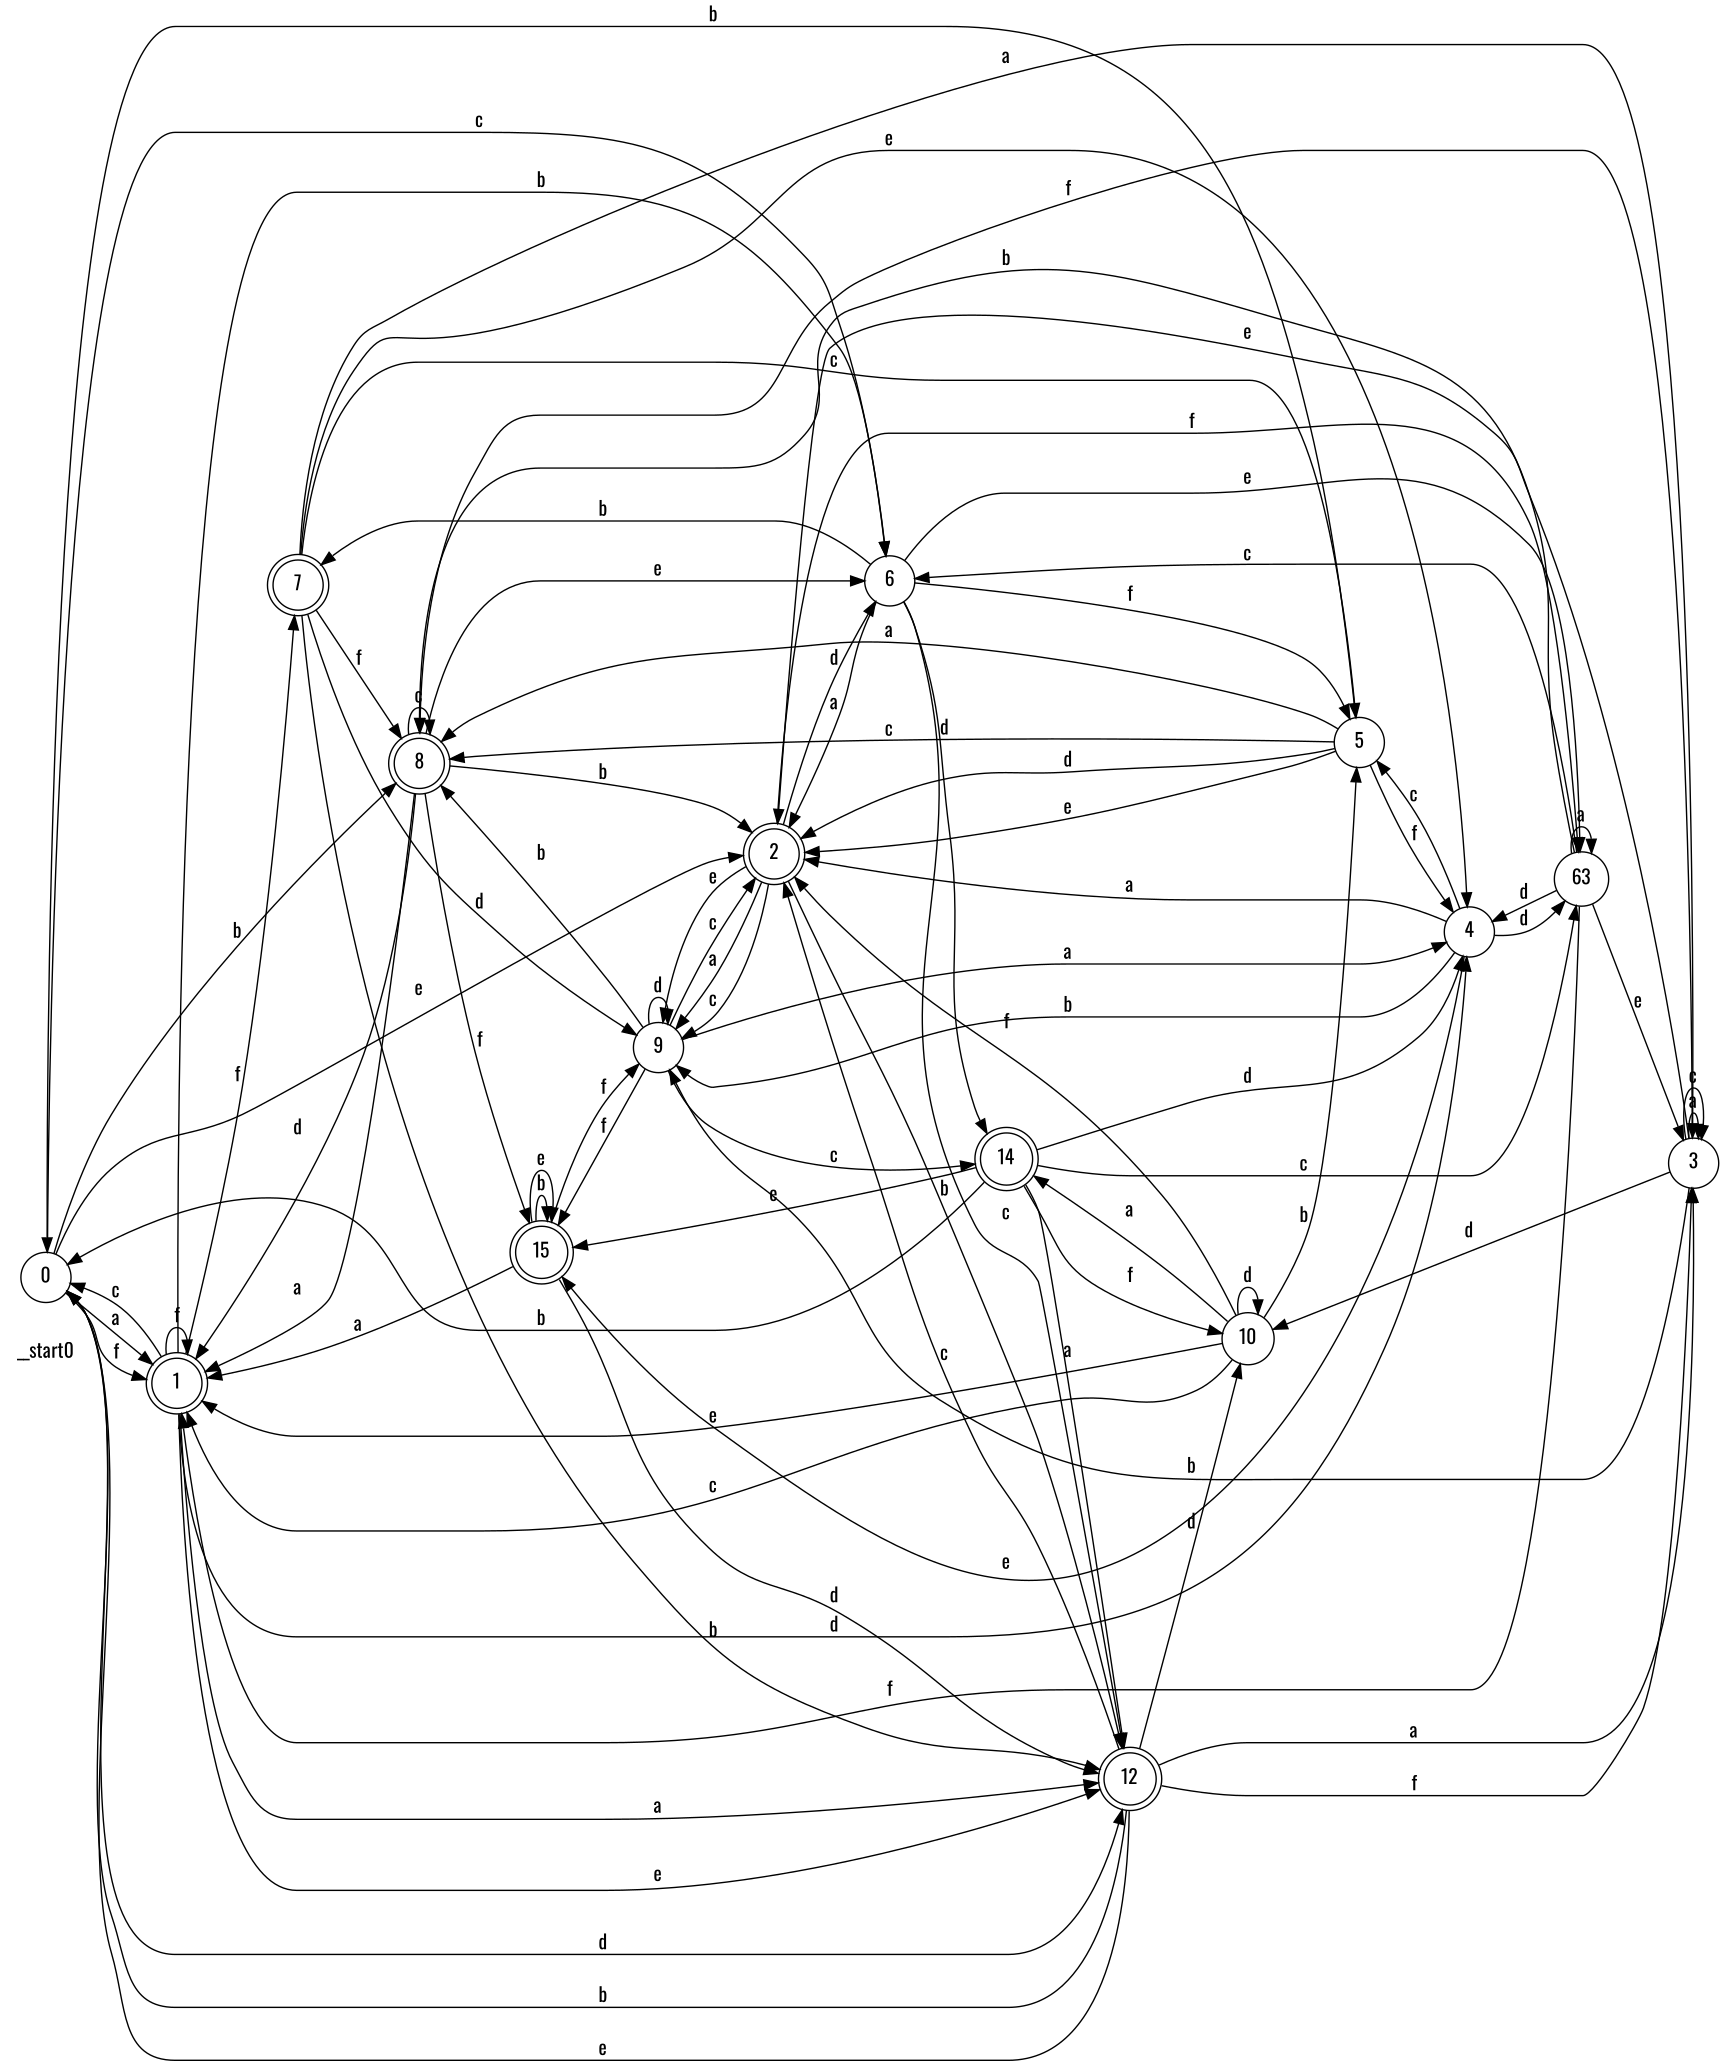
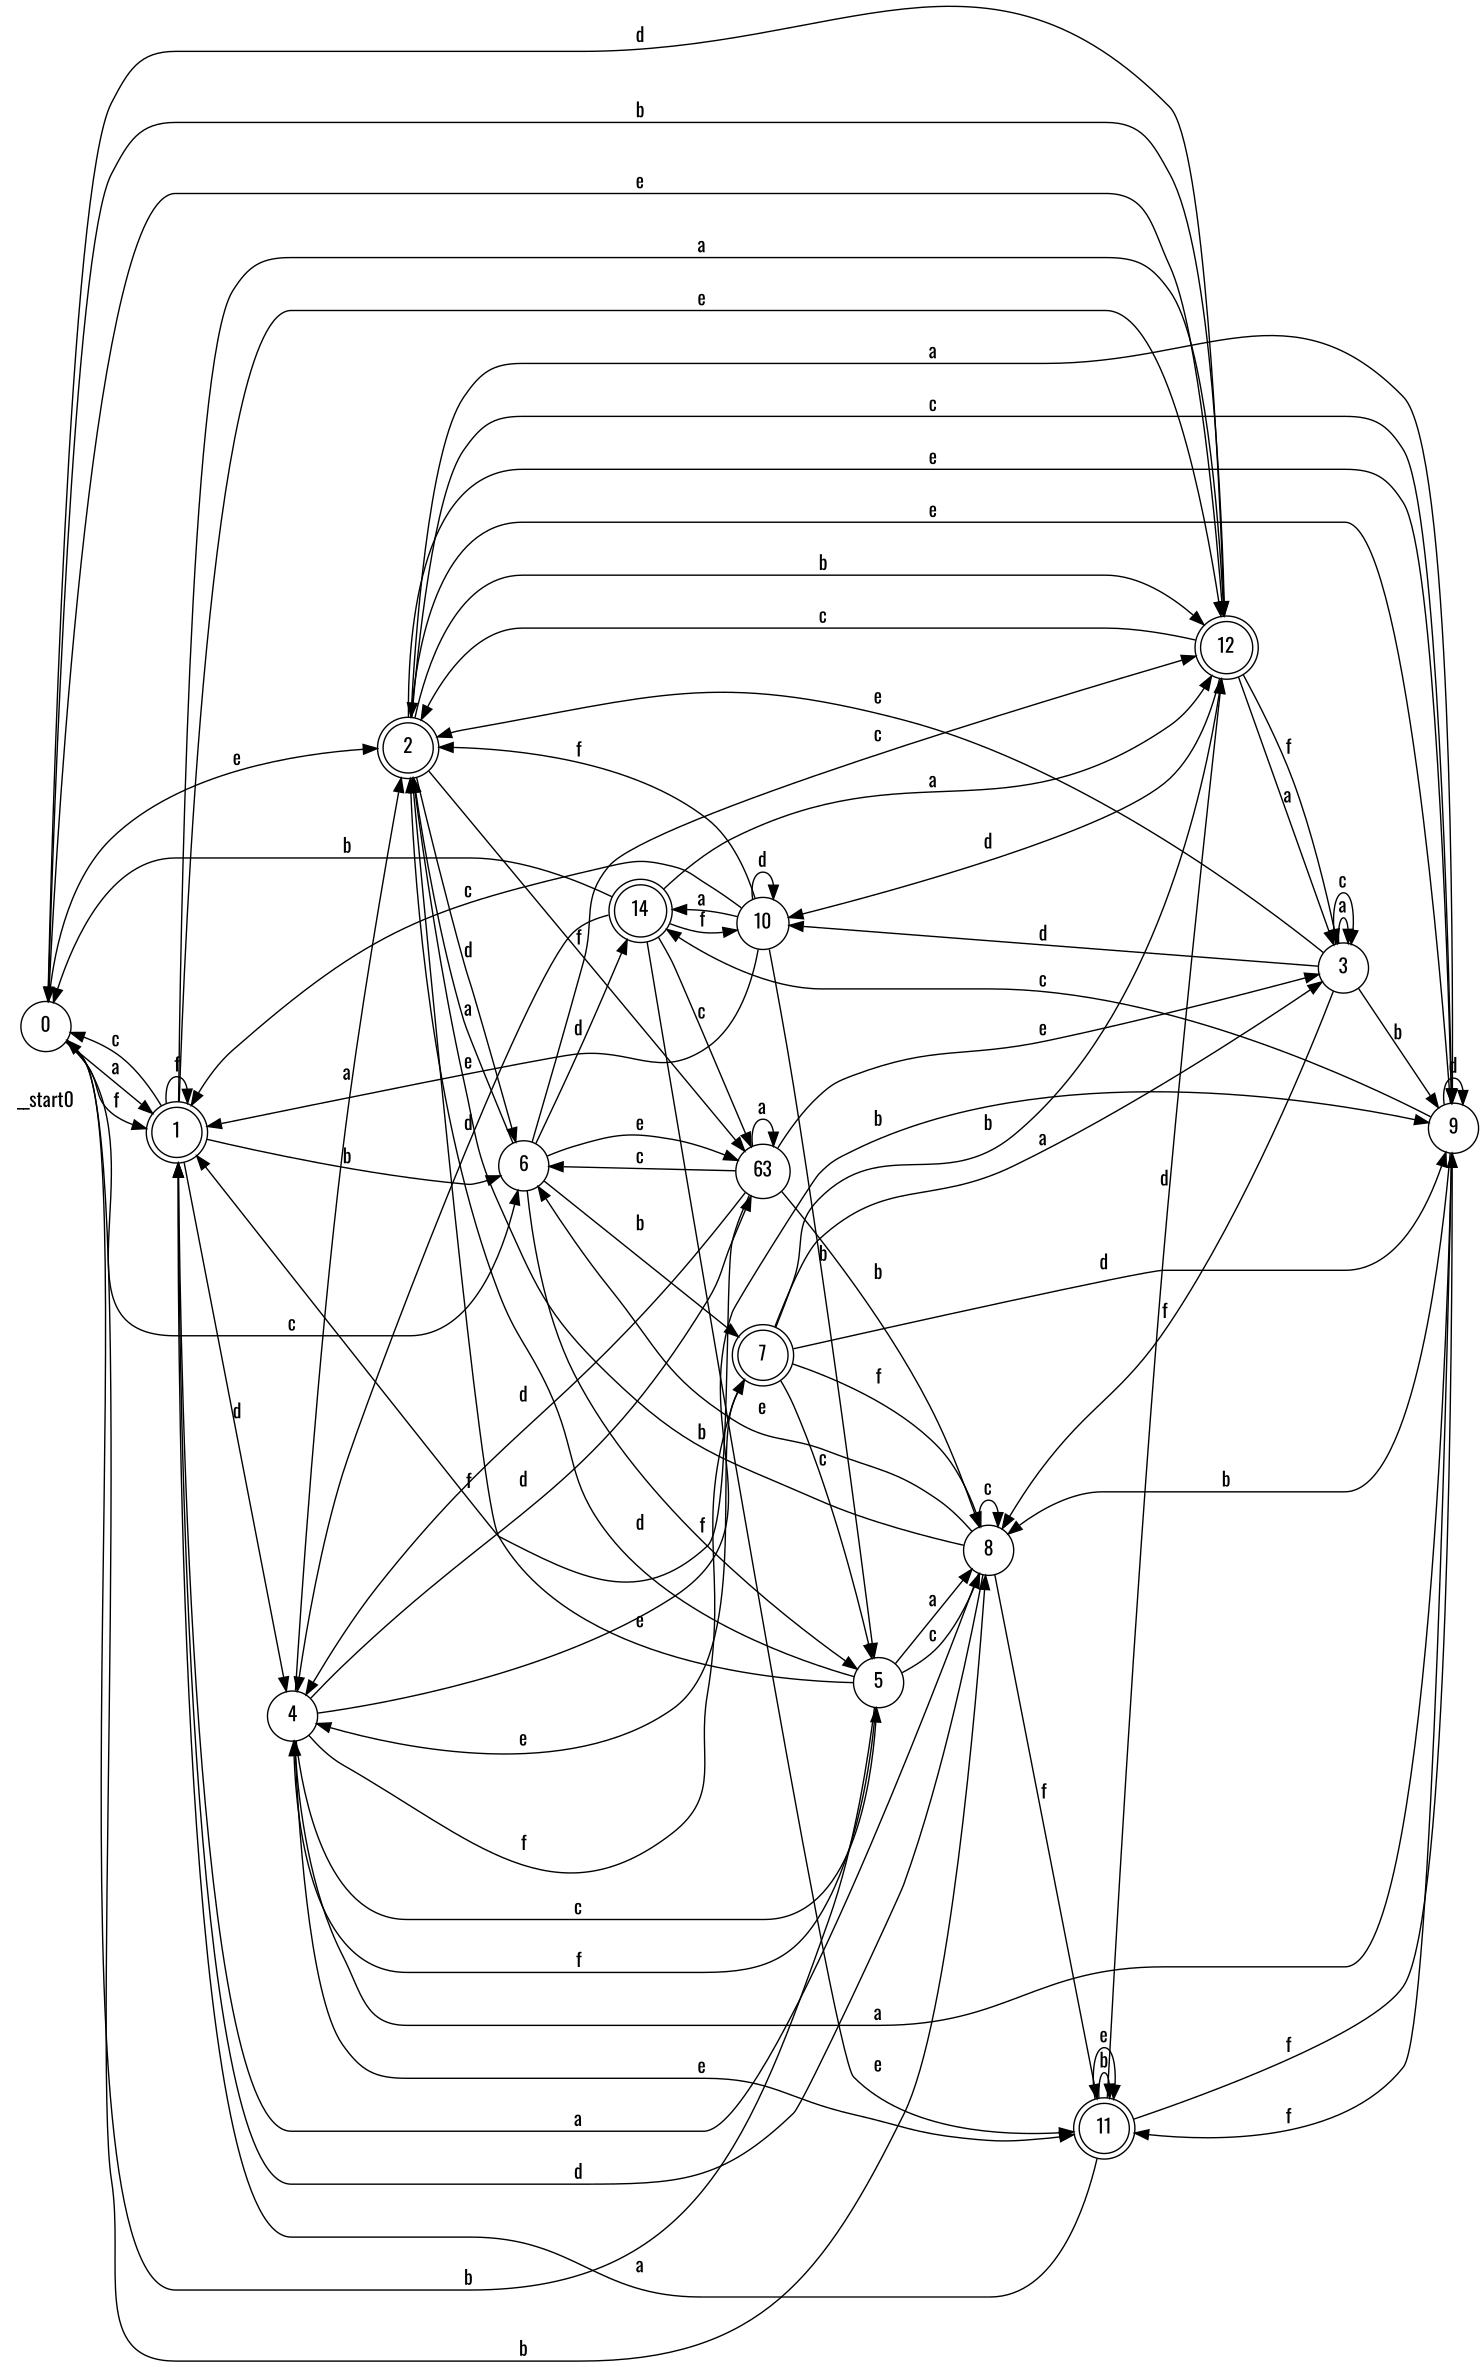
(419, 763) -> (989, 1550)
(714, 924) -> (934, 512)
(256, 994) -> (688, 1818)
(542, 1252) -> (1104, 2128)
